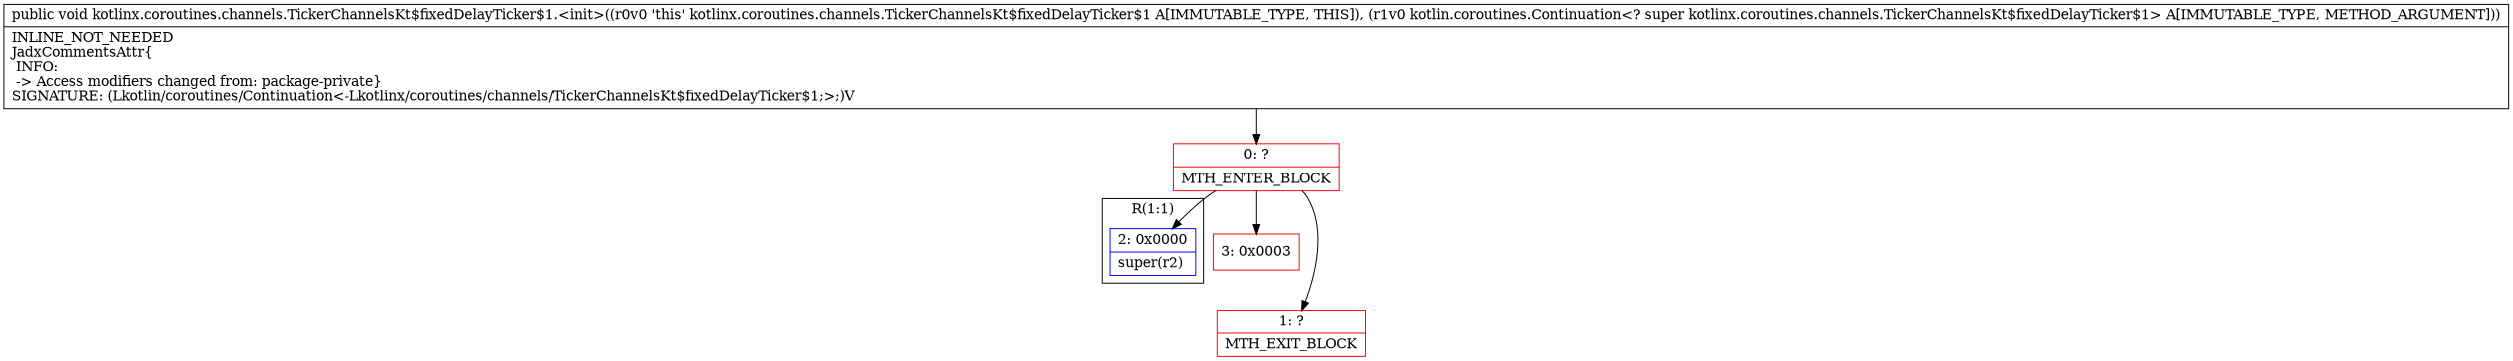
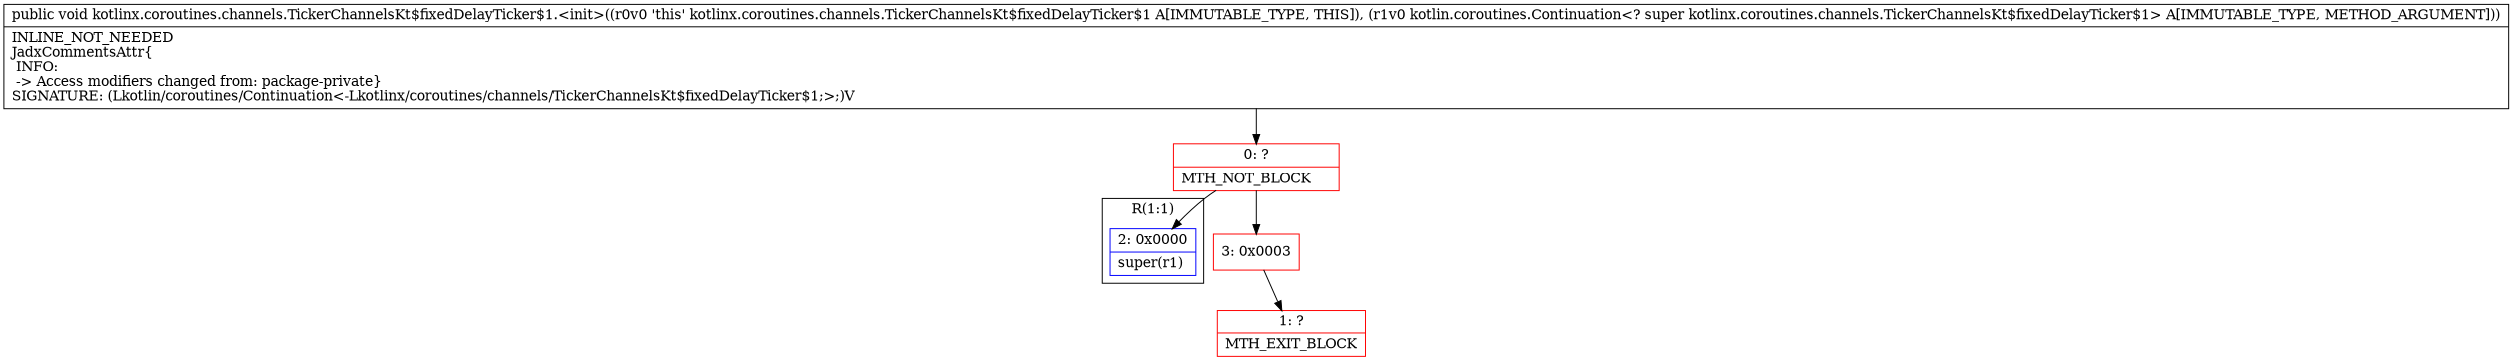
(1256, 178) -> (1246, 178)
(1318, 245) -> (1271, 286)
(1150, 263) -> (1150, 263)
